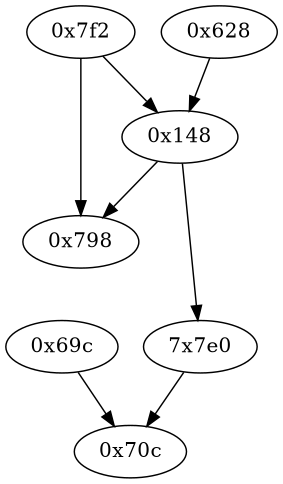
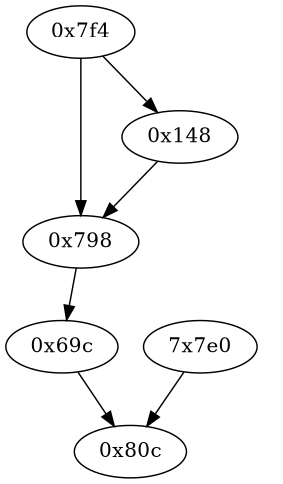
(81, 32) -> (81, 32)
(219, 32) -> none
(189, 234) -> none
none -> (73, 287)
(130, 452) -> (130, 452)
